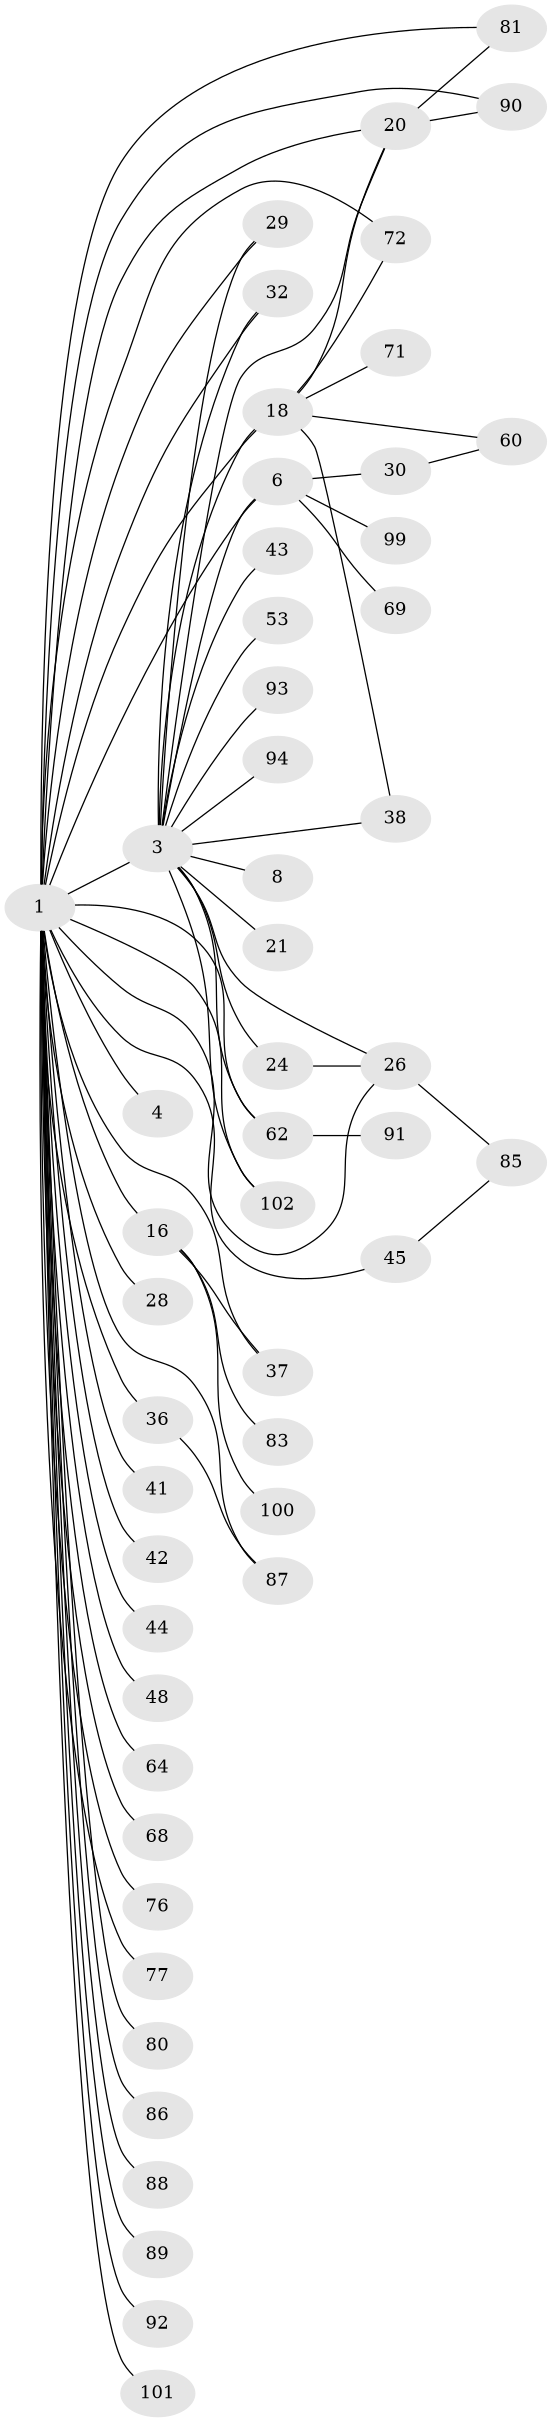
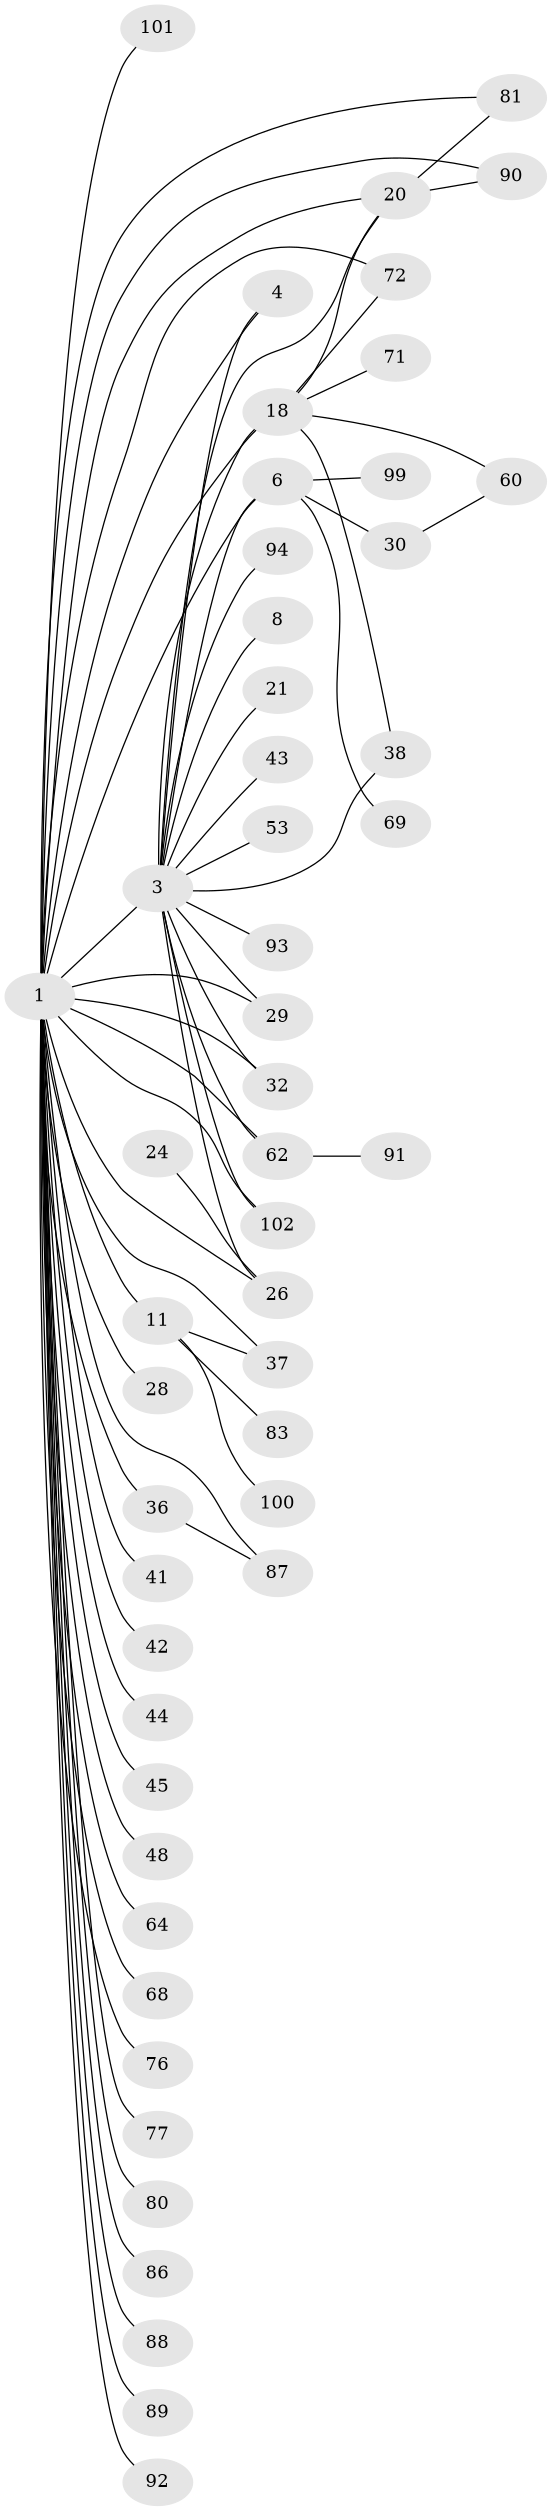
(218, 957) -> (189, 584)
(512, 1163) -> none
(158, 1232) -> (158, 1321)
